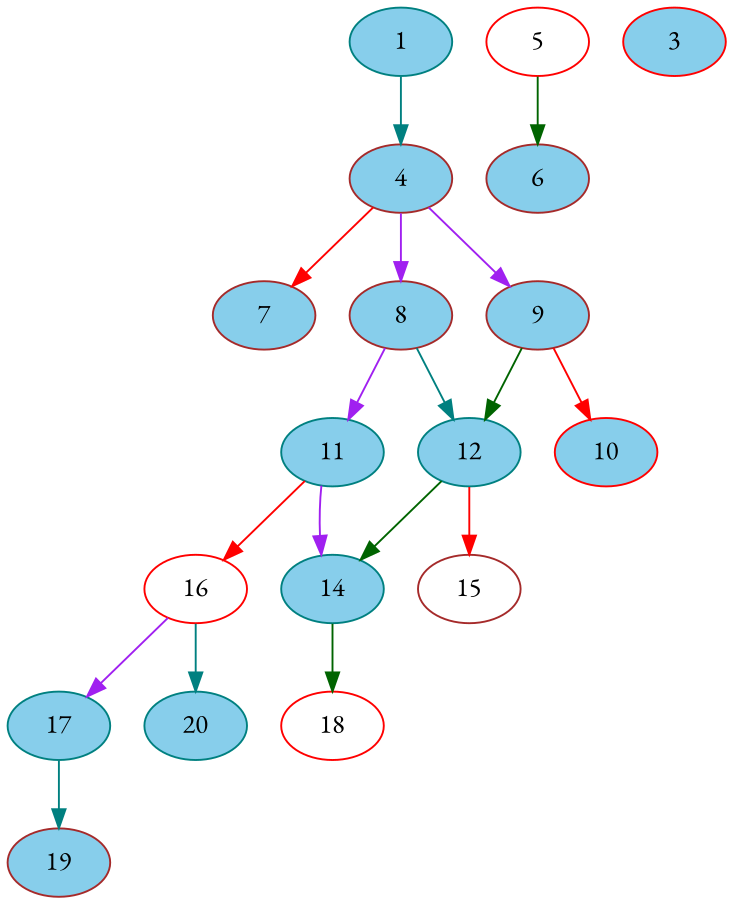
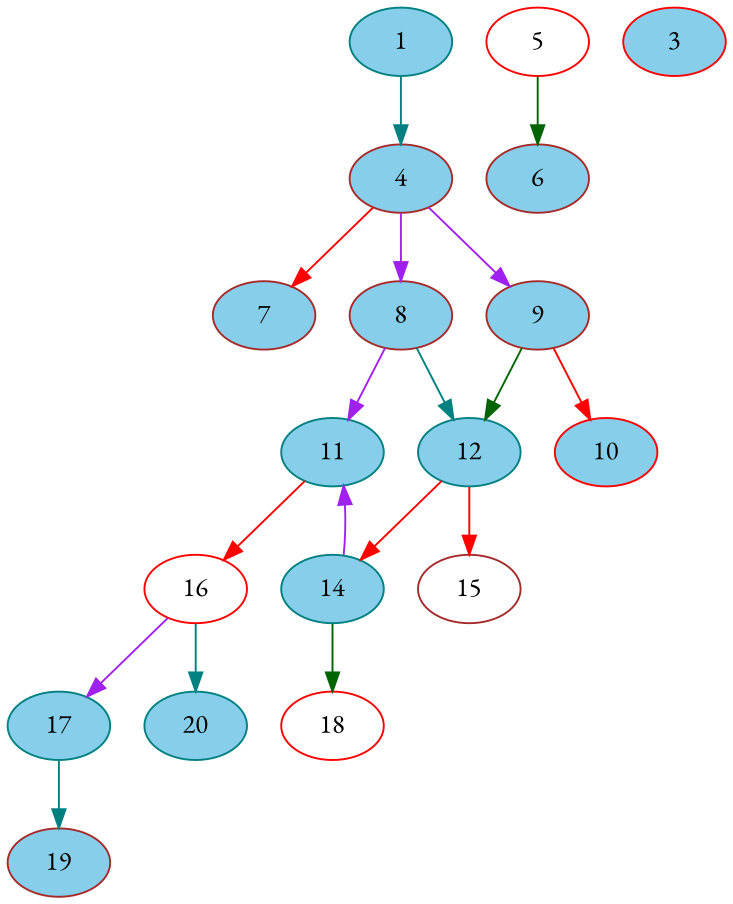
(320, 511) -> (345, 530)
(408, 514) -> (408, 514)
